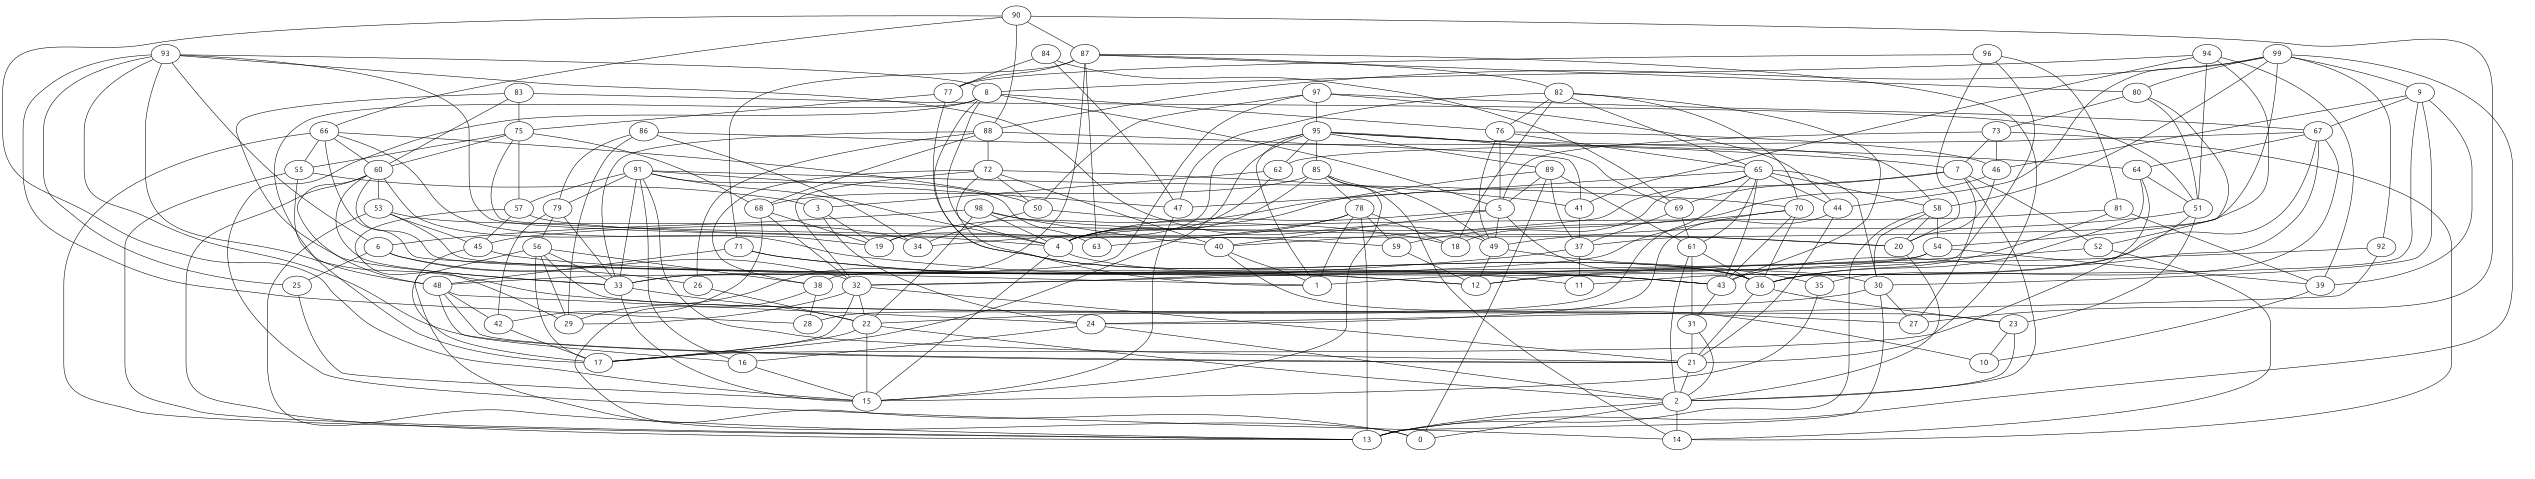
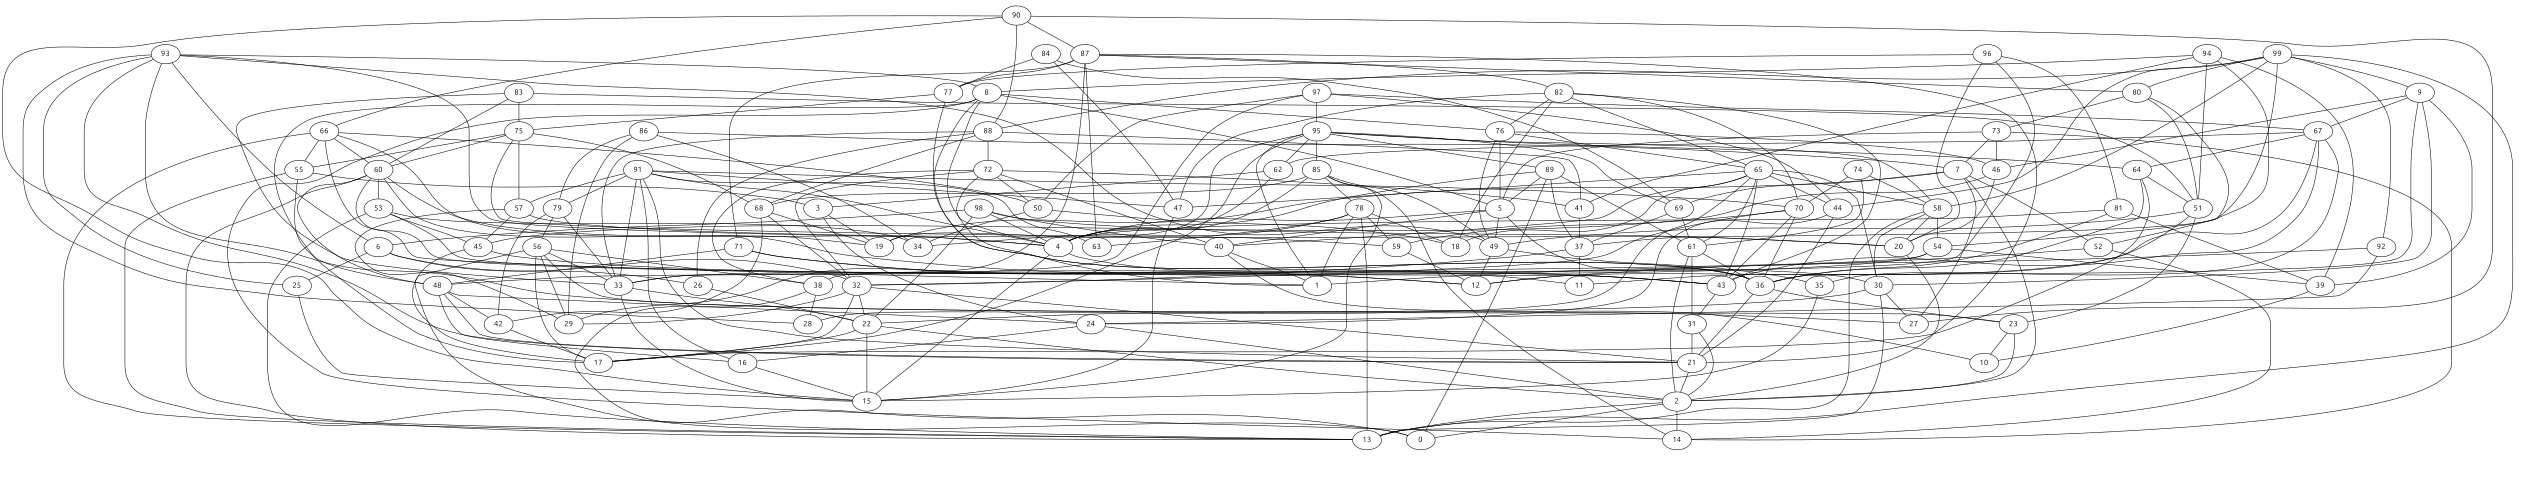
none -> (1858, 170)
(348, 247) -> (710, 237)
